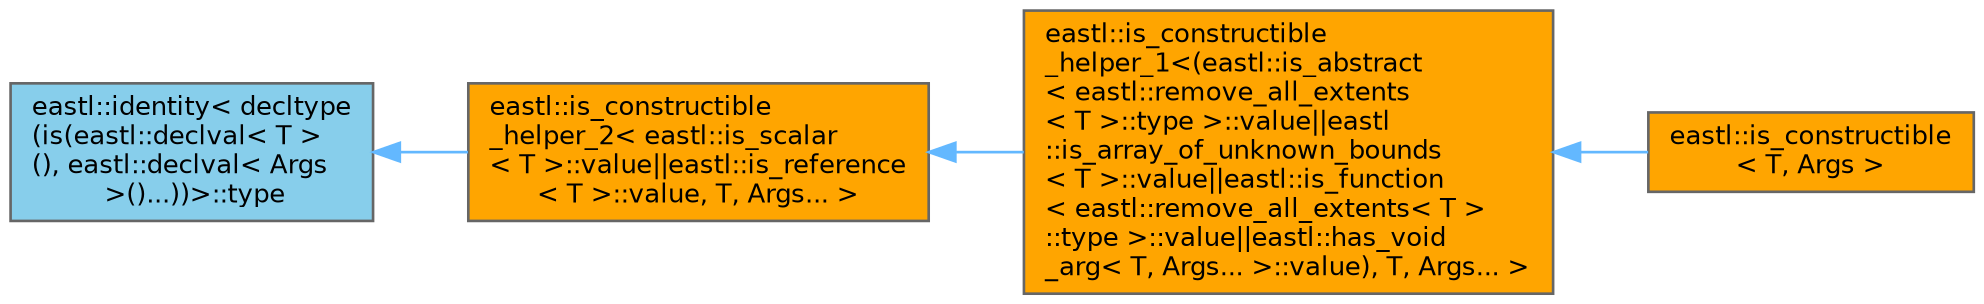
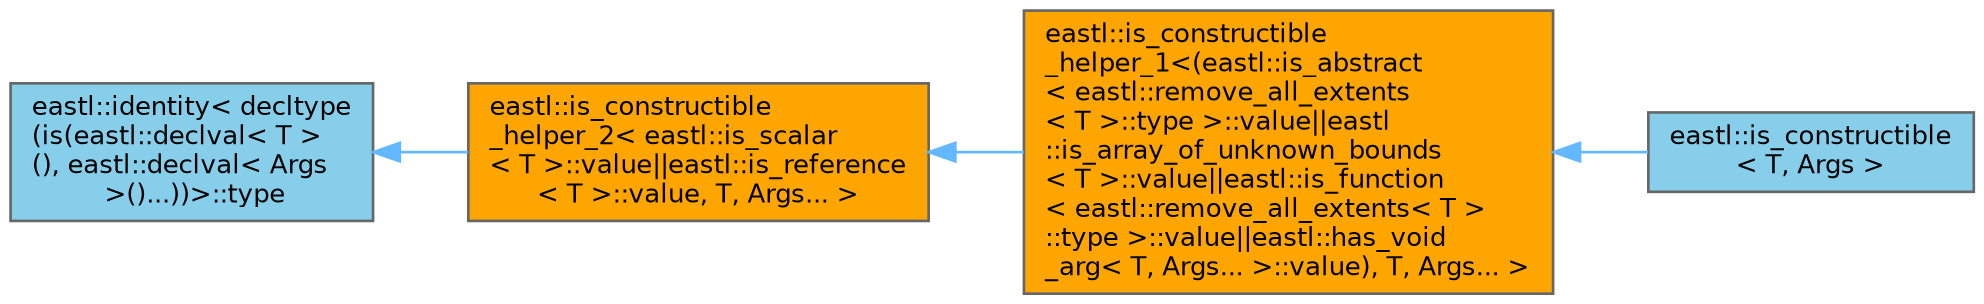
(1811, 152) -> (1811, 152)
